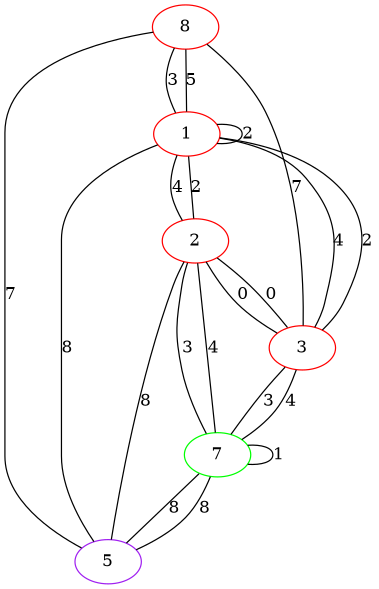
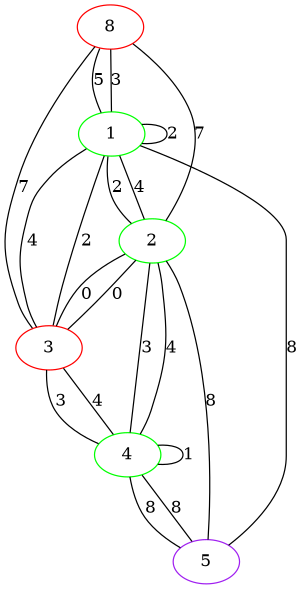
(187, 134) -> (112, 134)
(195, 241) -> (152, 241)
(5, 260) -> (194, 124)
(218, 455) -> (128, 455)
